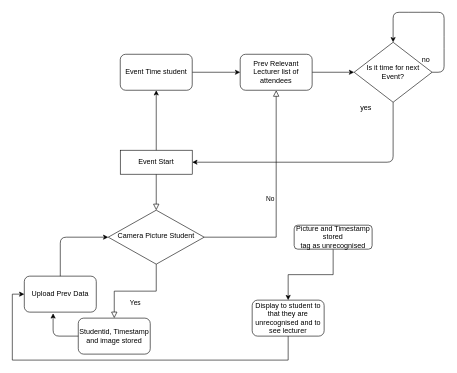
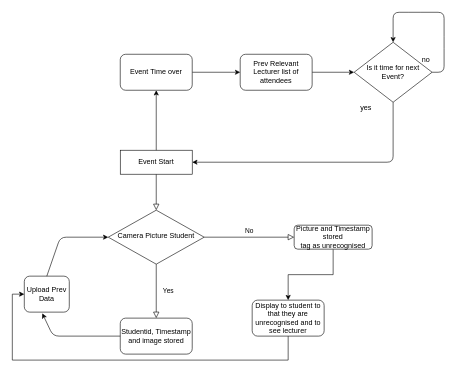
(156, 72) -> (156, 72)
(276, 168) -> (281, 237)
(60, 294) -> (47, 294)
(114, 336) -> (156, 336)
